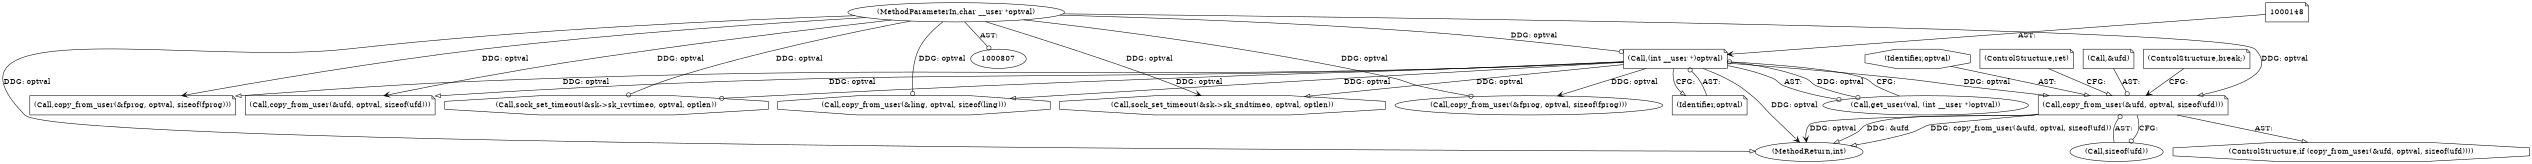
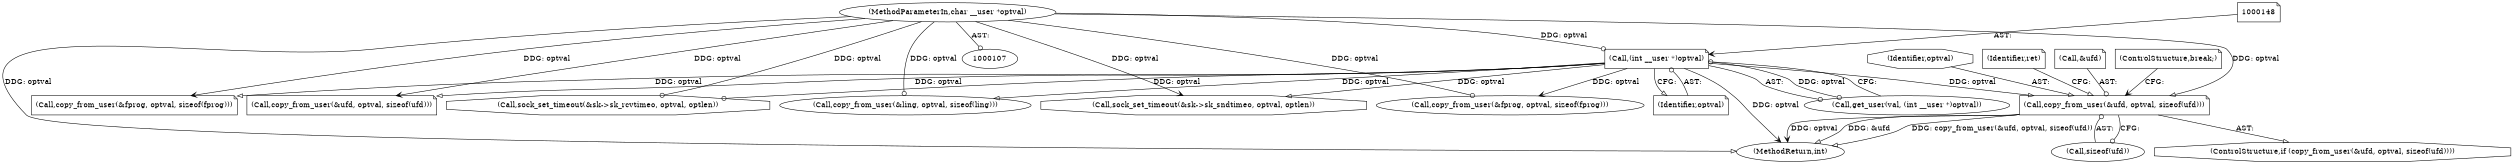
(998, 59) -> (990, 59)
(2027, 59) -> (2014, 59)
(914, 105) -> (905, 105)
